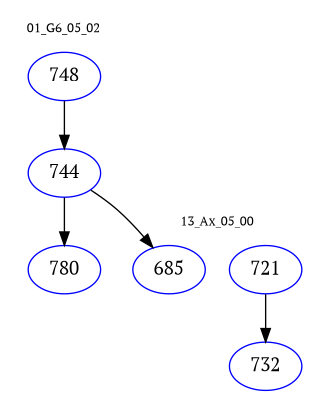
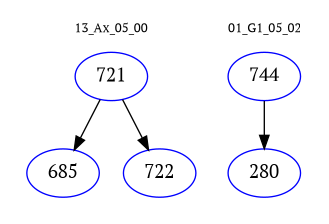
(64, 29) -> (265, 29)
(64, 76) -> none
(131, 223) -> (90, 119)
(64, 270) -> (264, 173)
(266, 366) -> (160, 173)
